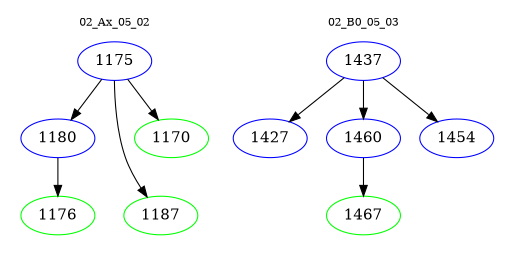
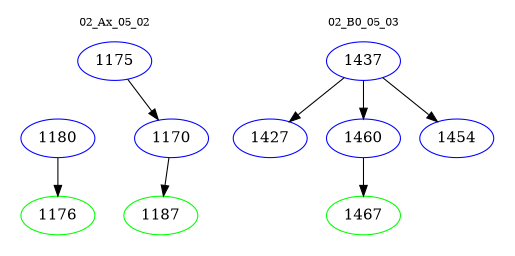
(90, 95) -> none
(120, 136) -> (167, 172)
(172, 138) -> (172, 138)
